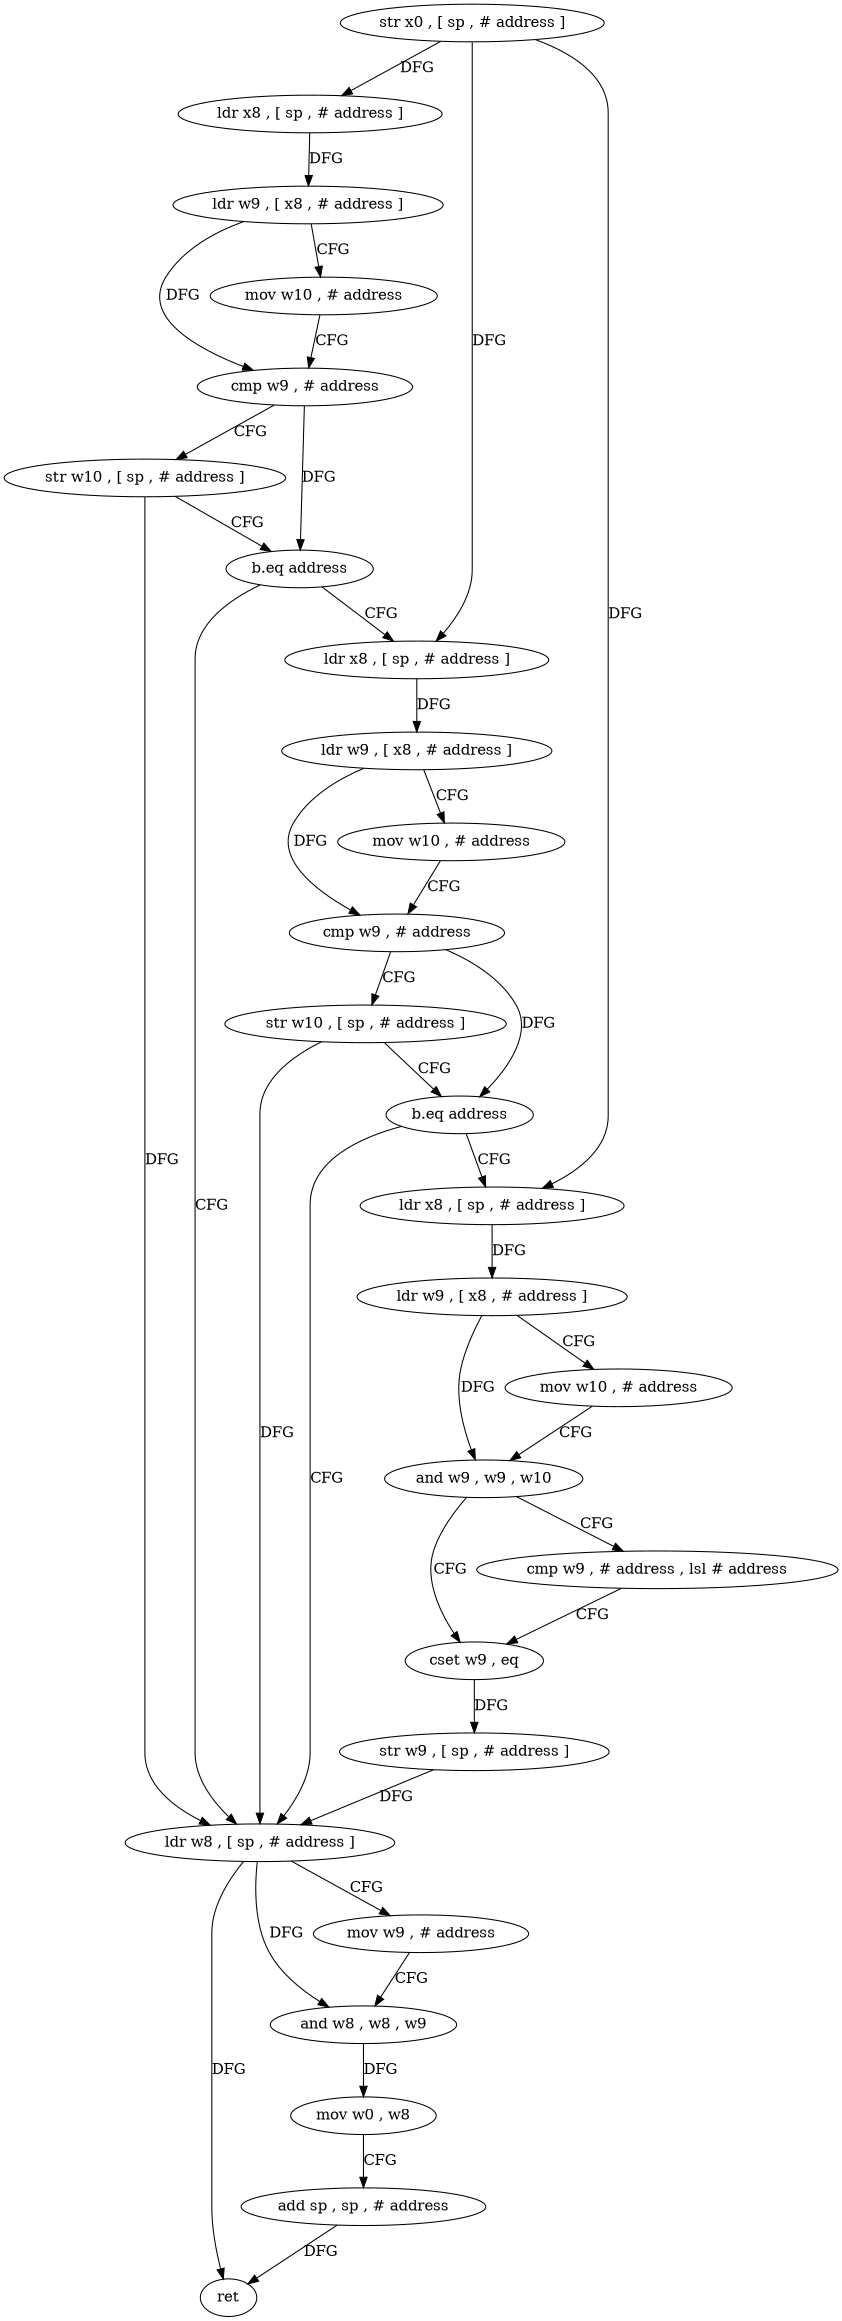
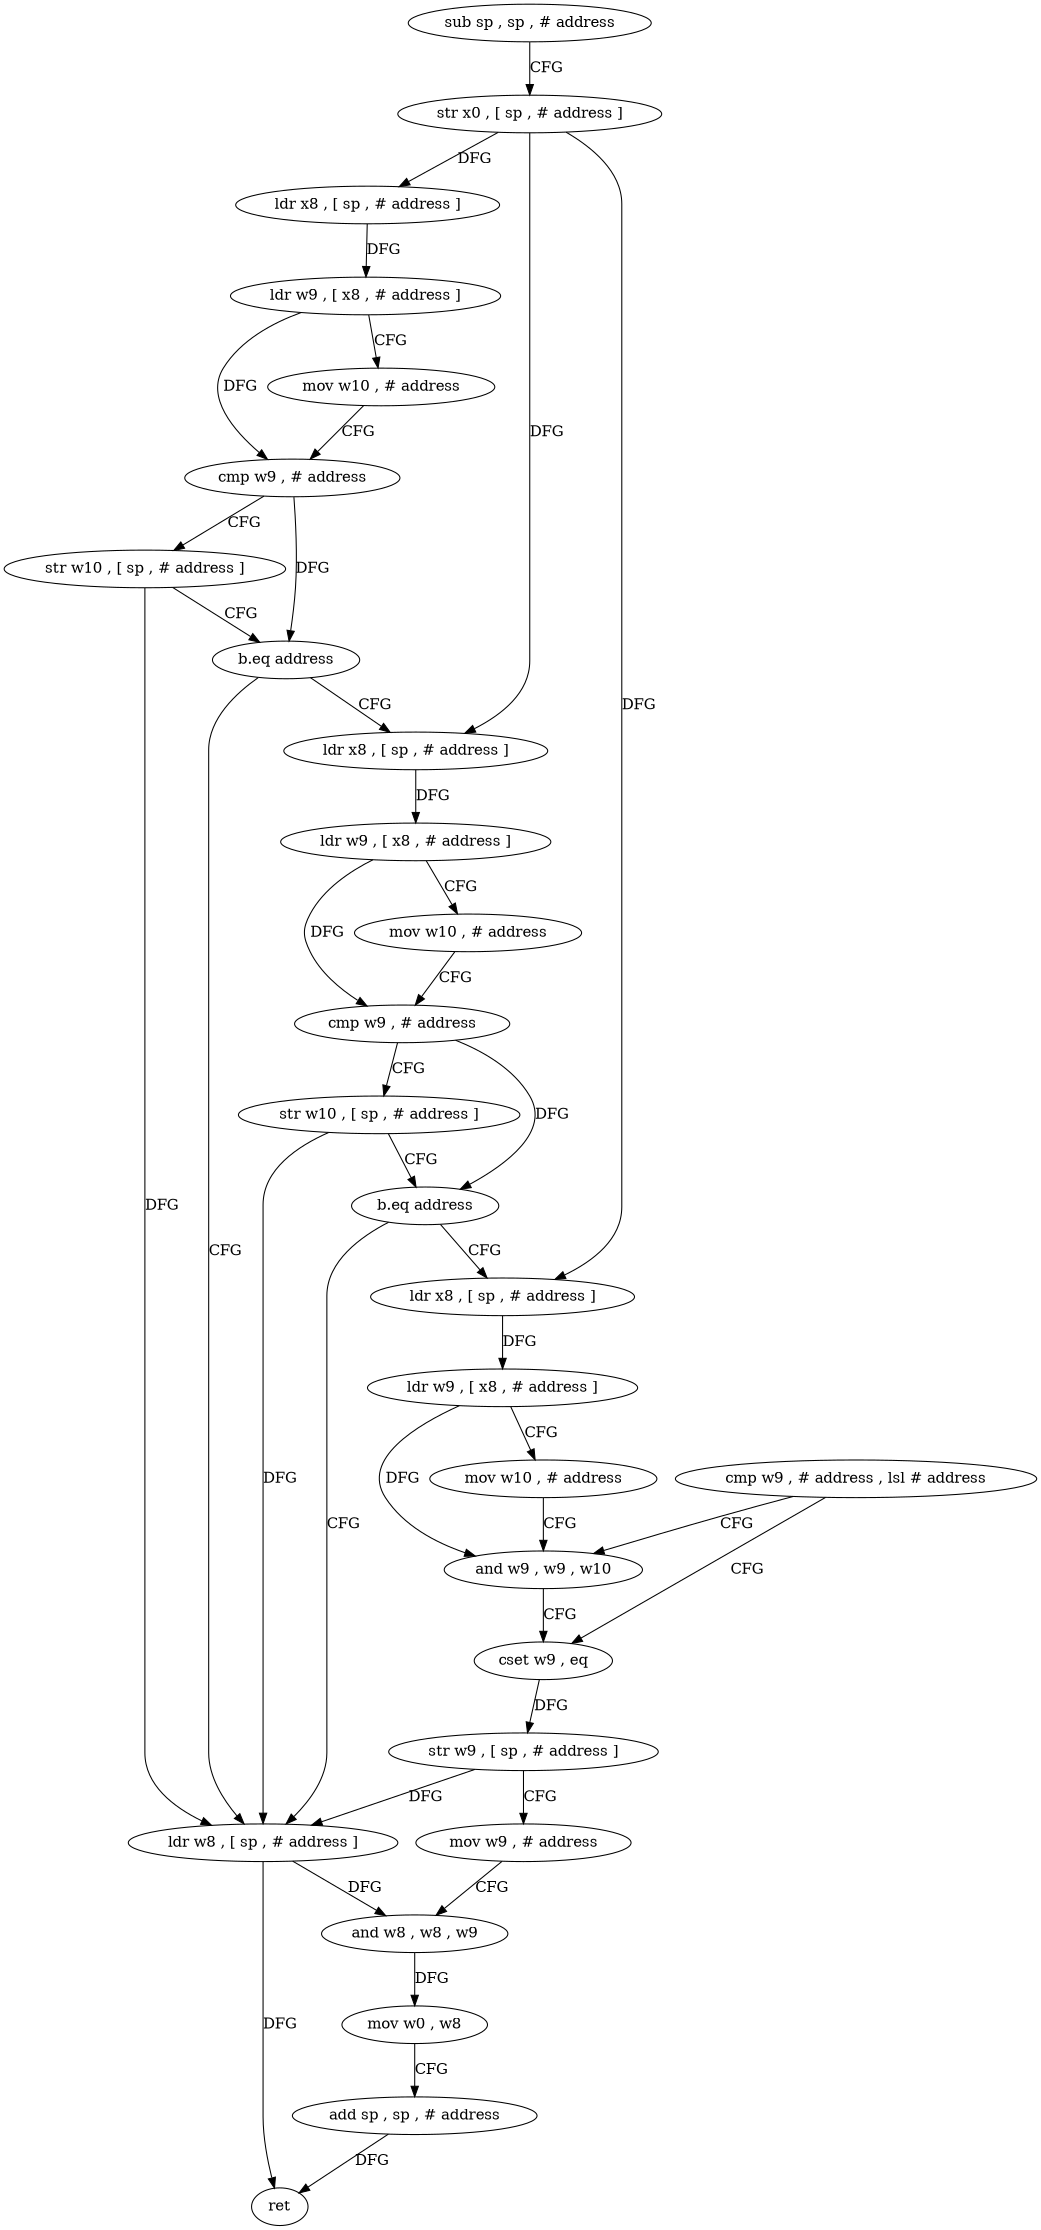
none -> (530, 23)
(565, 1522) -> (698, 1523)
(336, 1886) -> (523, 1792)
